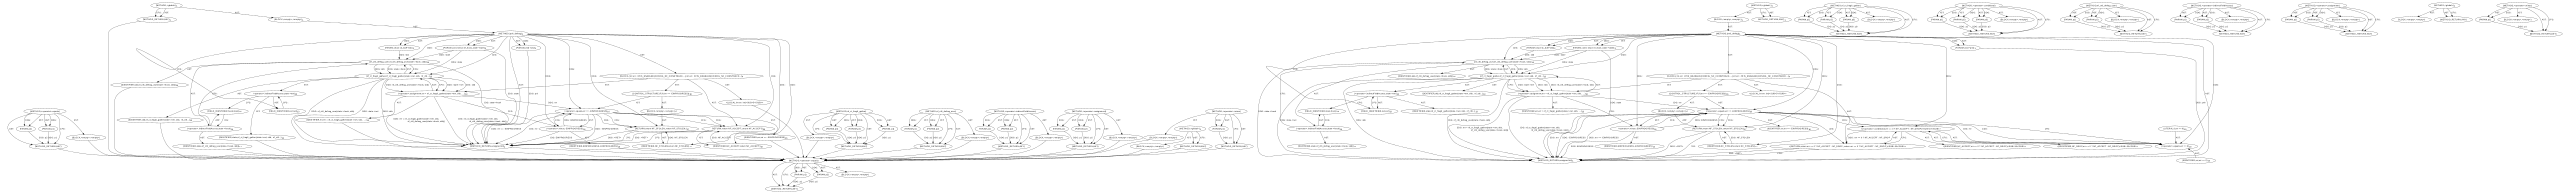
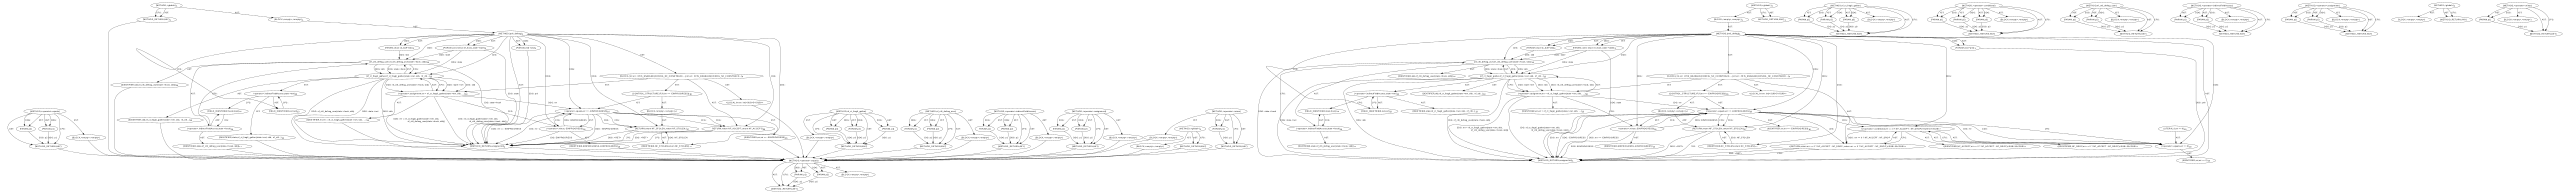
(738, 146) -> none
(2194, 153) -> (2186, 153)
